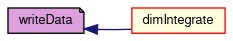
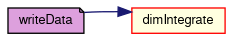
(115, 30) -> (101, 12)
